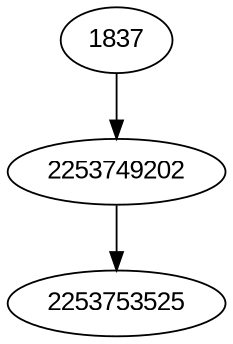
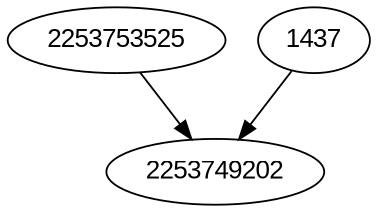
(117, 40) -> (314, 40)
(117, 229) -> (160, 98)
